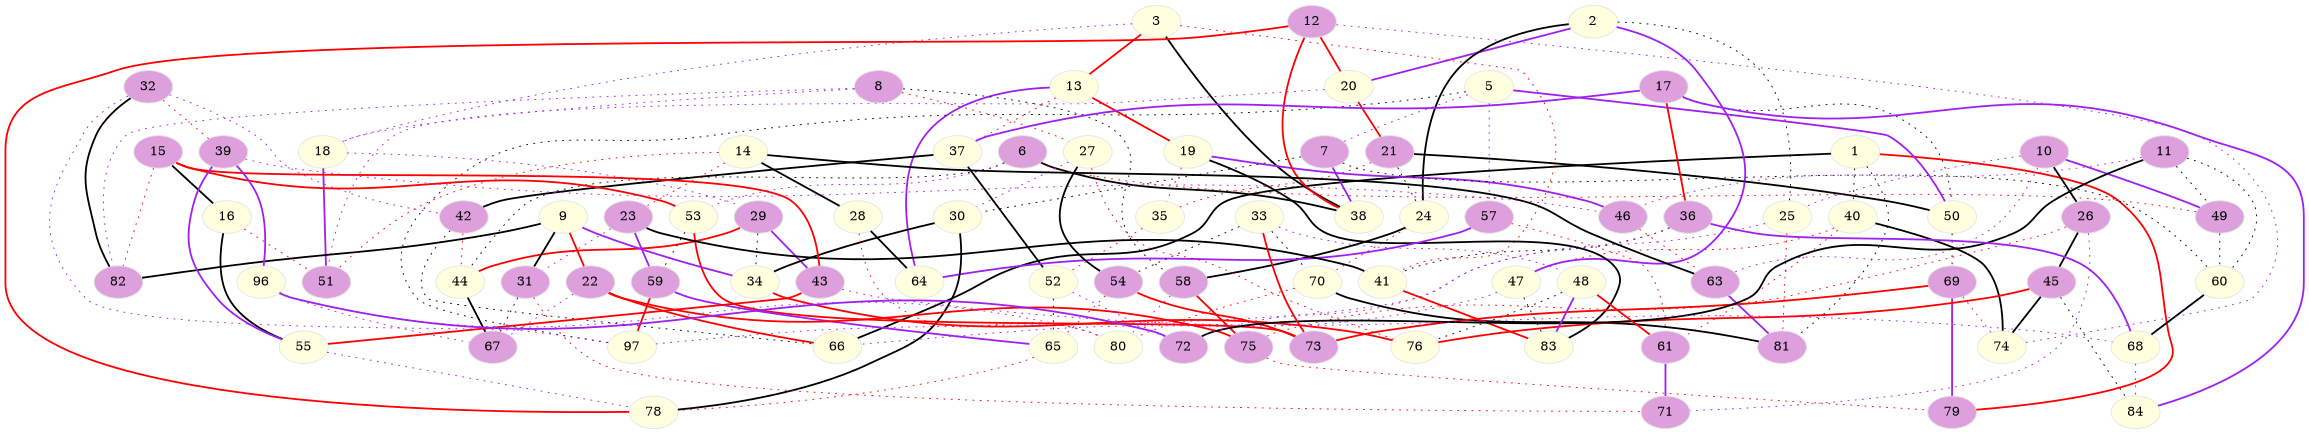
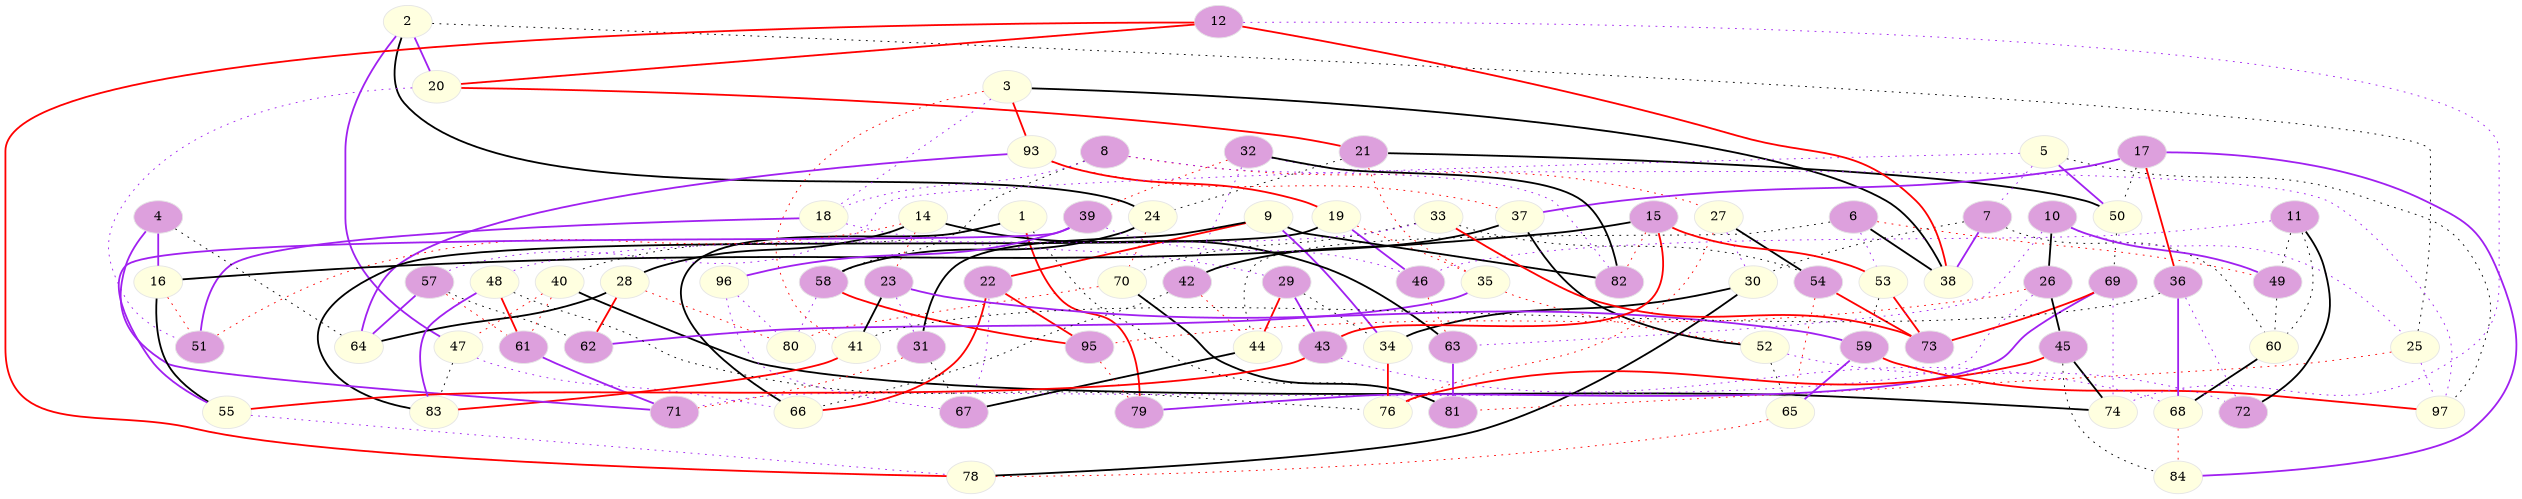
(1074, 87) -> (1032, 152)
none -> (158, 217)
(722, 315) -> none
none -> (589, 347)
(1249, 347) -> (1090, 347)
